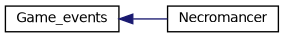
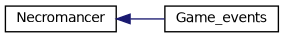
(150, 19) -> (148, 19)
